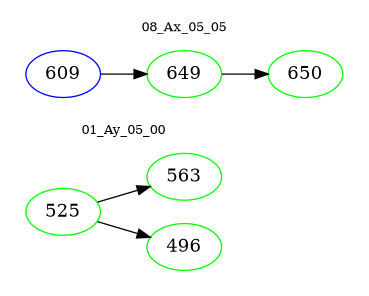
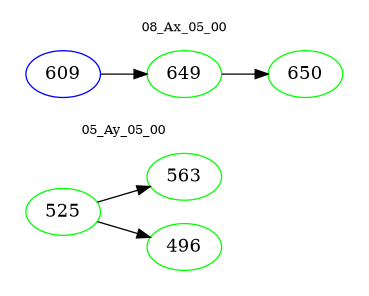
(184, 28) -> (184, 28)
(124, 131) -> (124, 131)
